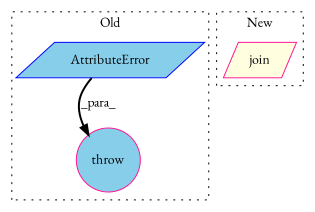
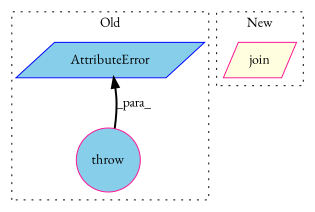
(79, 101) -> (117, 108)
